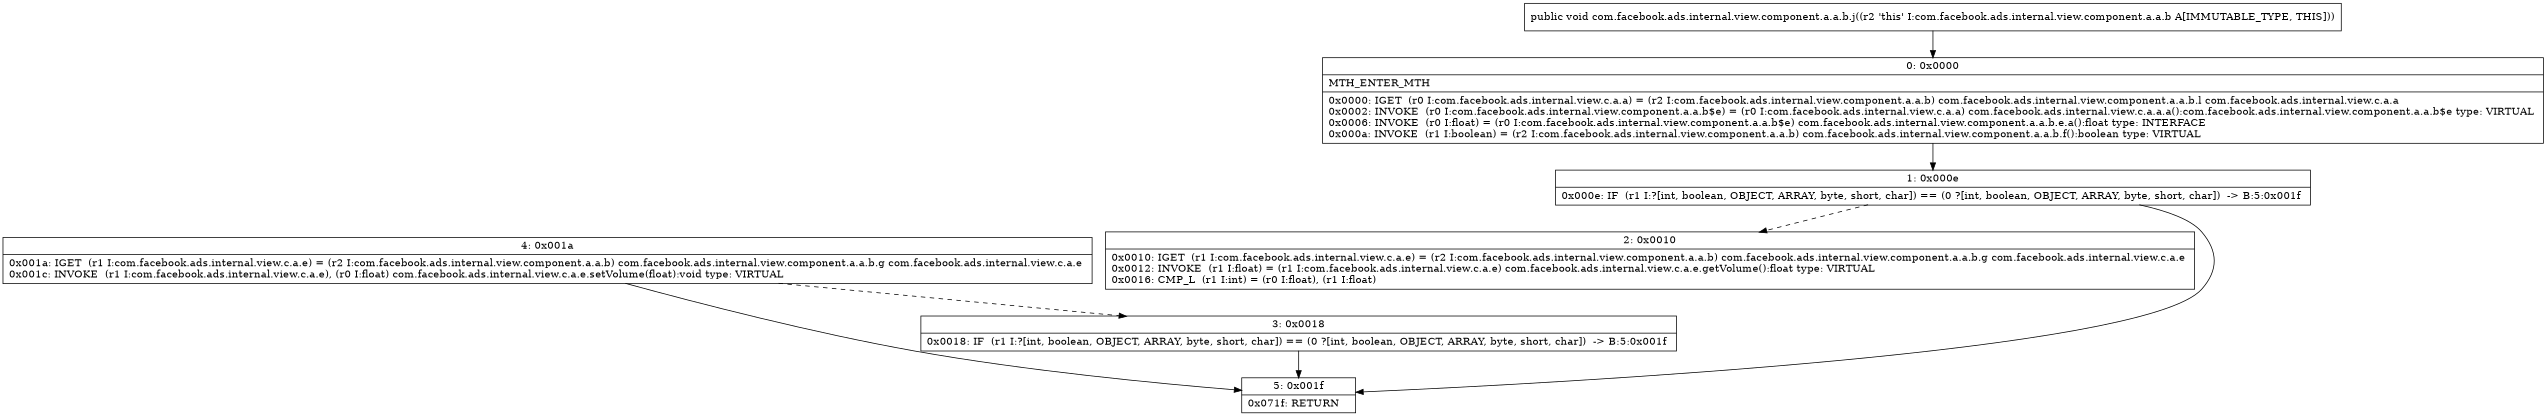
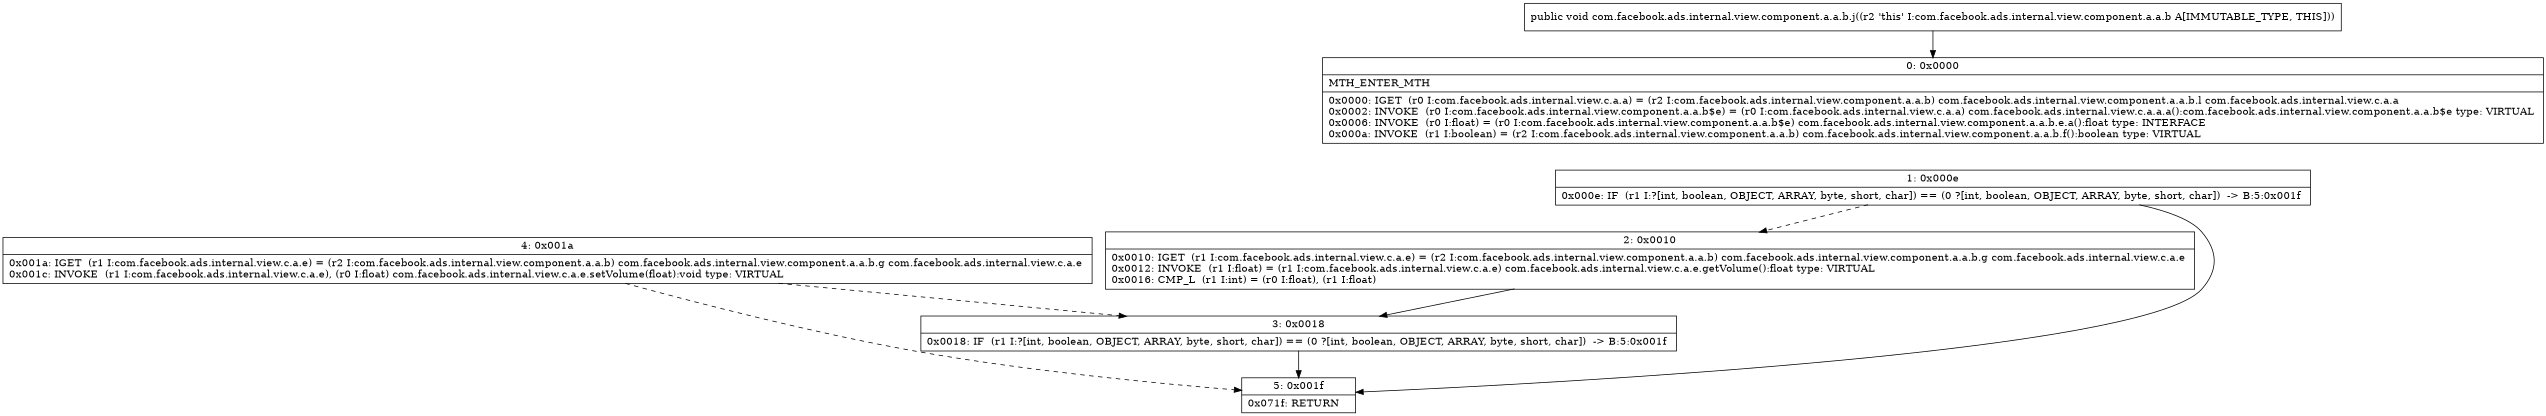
(1933, 153) -> none
none -> (1451, 302)
(927, 353) -> (927, 353)
